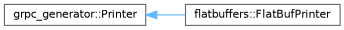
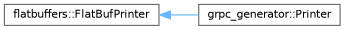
(171, 15) -> (185, 15)
